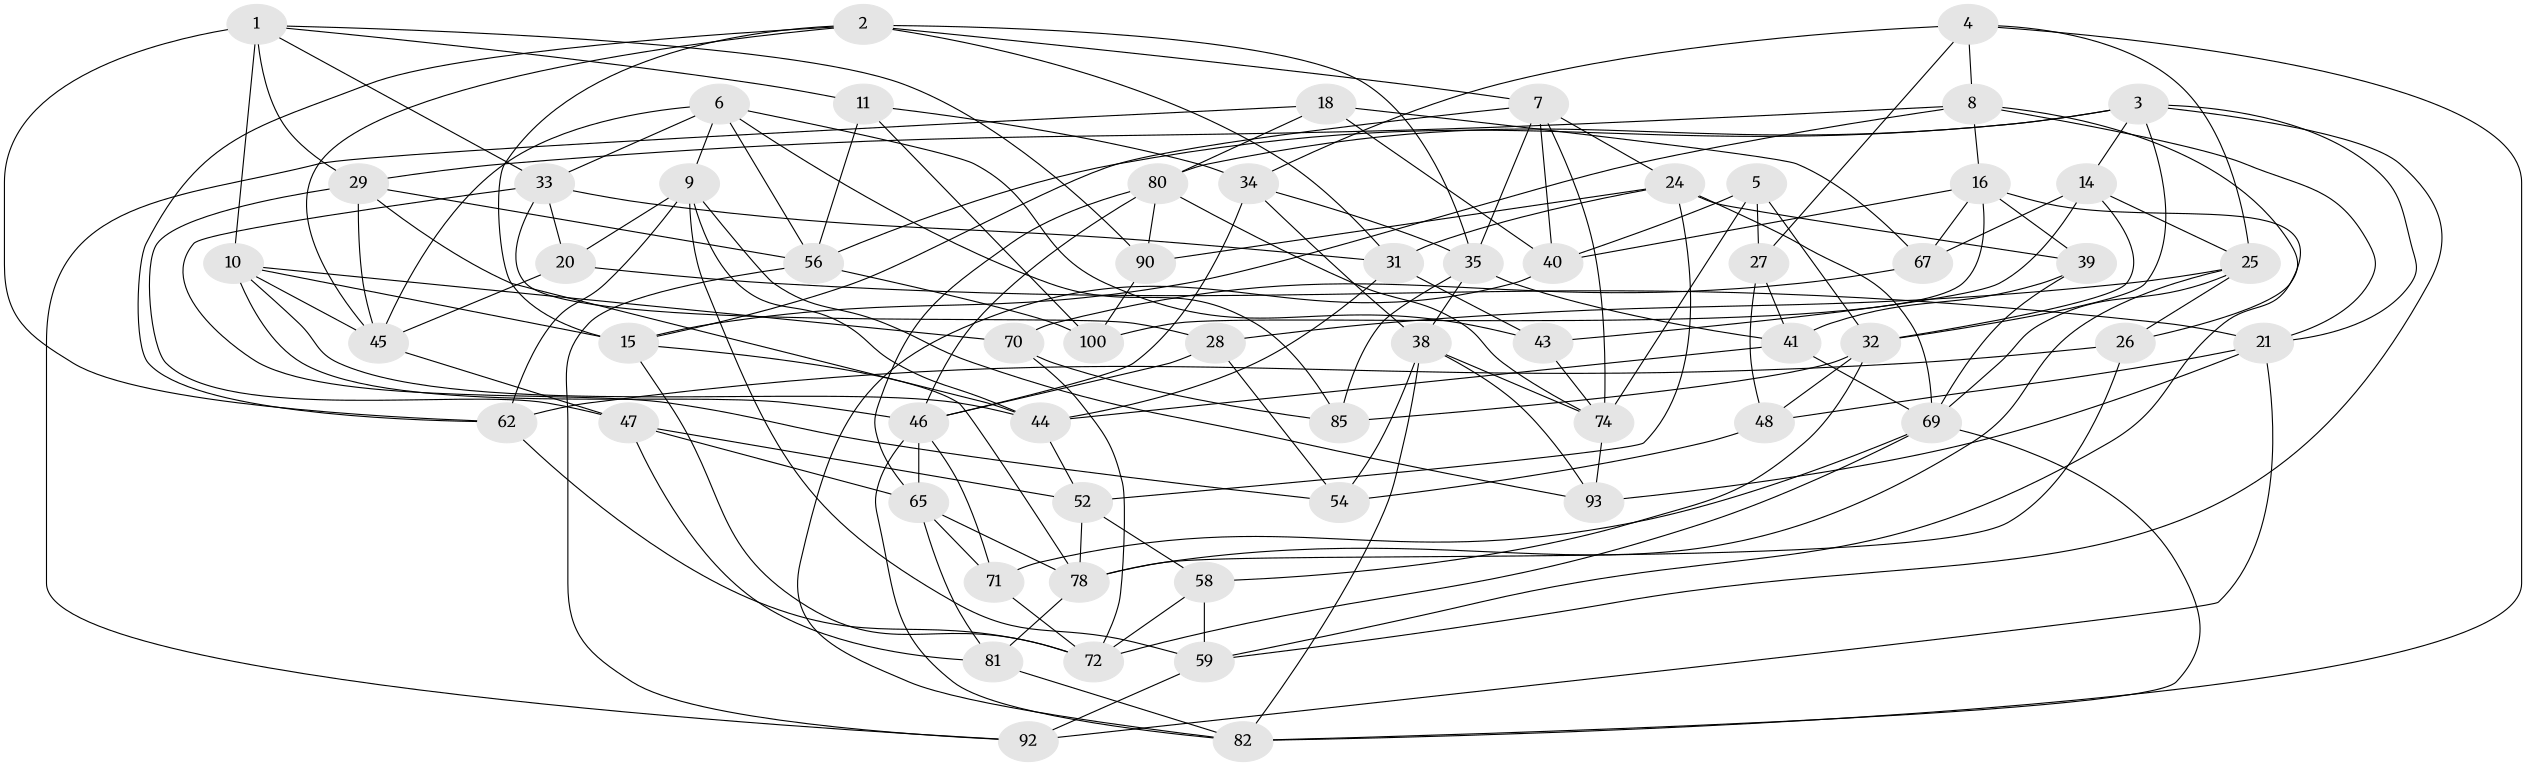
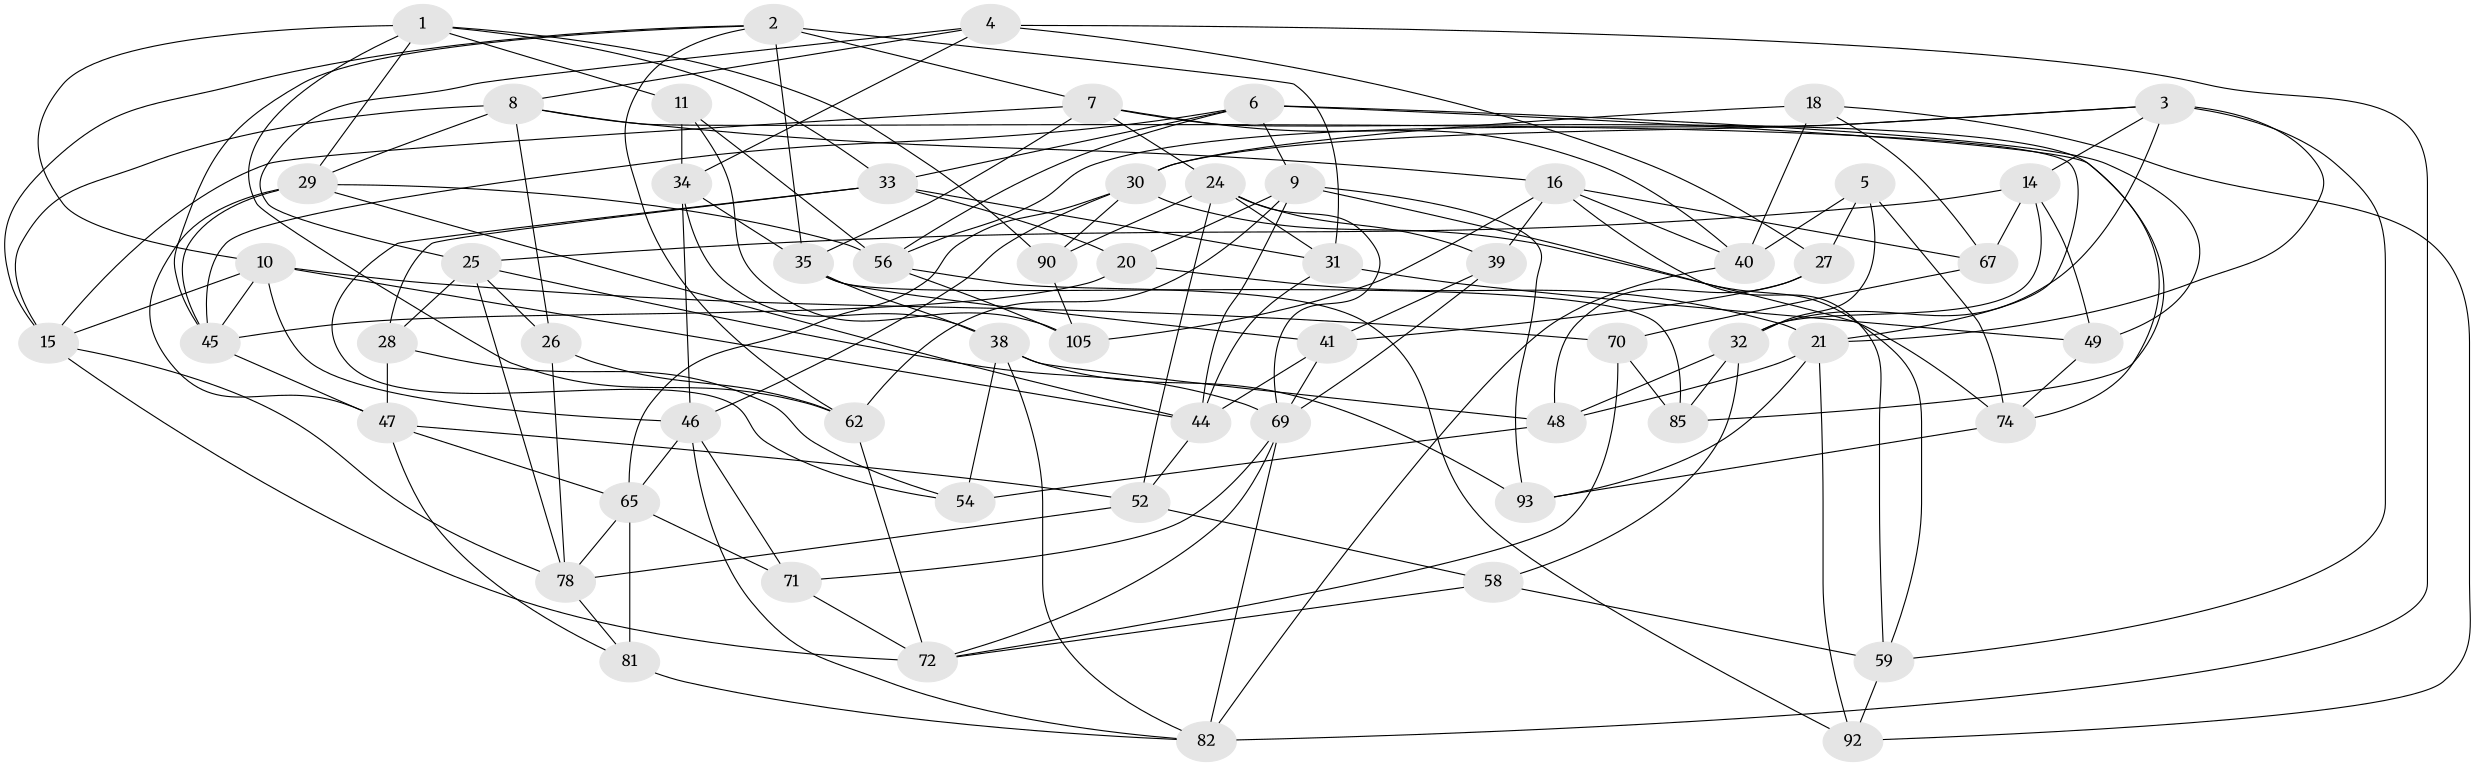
(1158, 184) -> (1136, 184)
(1094, 343) -> (1079, 343)
(1543, 343) -> (2093, 343)
(1513, 383) -> (1337, 398)
(1069, 387) -> (387, 376)
